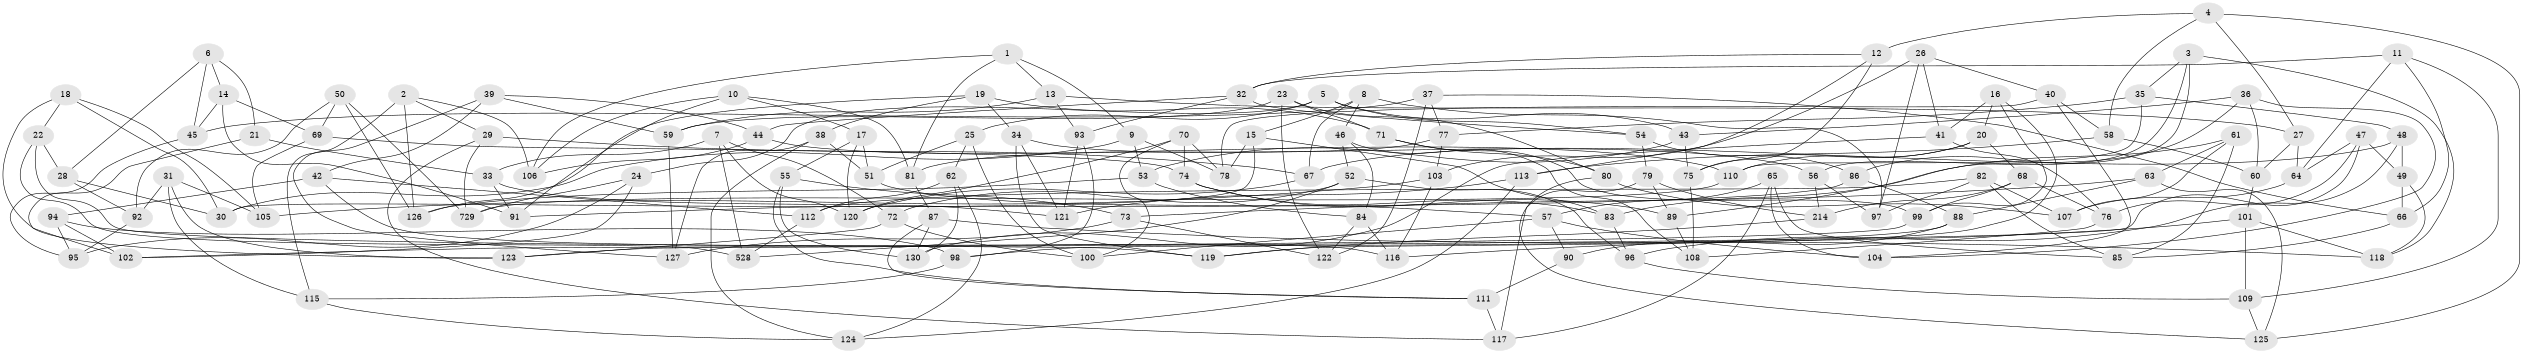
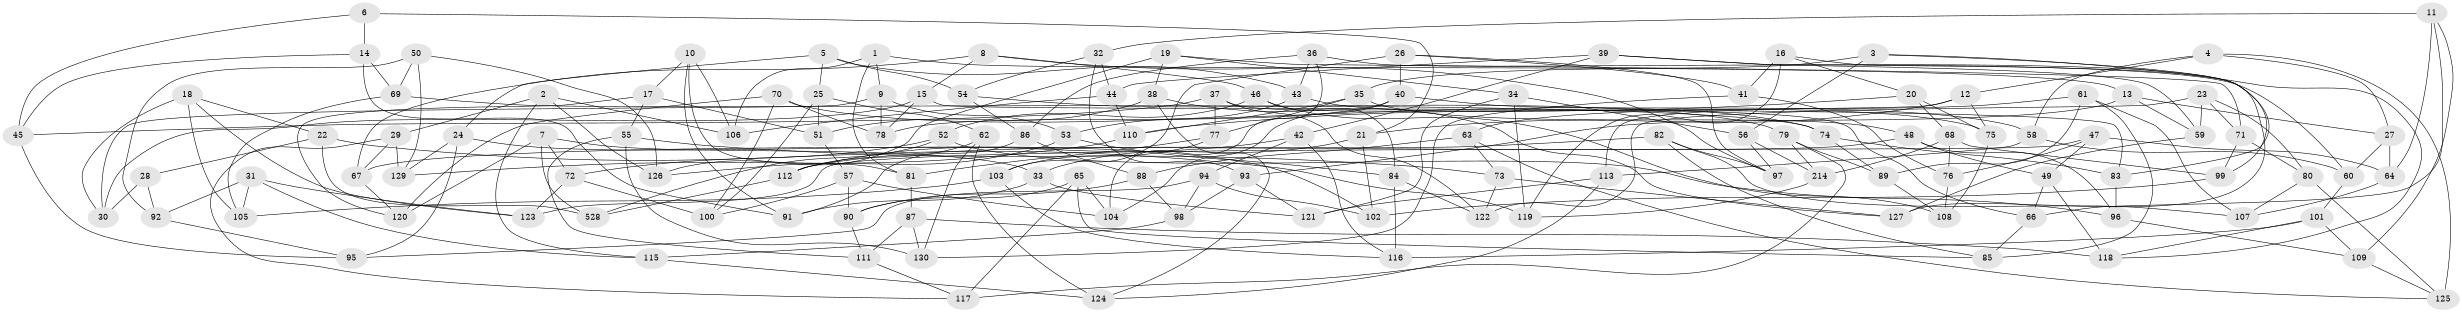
(1556, 59) -> (1665, 121)
(136, 115) -> none
(1662, 200) -> (991, 198)
(467, 218) -> (399, 177)
